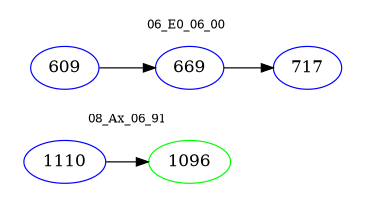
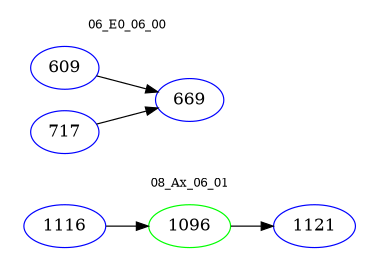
(243, 68) -> (121, 118)
(127, 120) -> (190, 184)
(65, 162) -> (65, 226)
none -> (315, 226)
